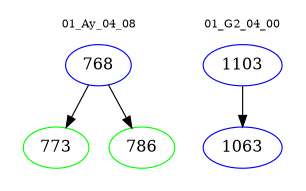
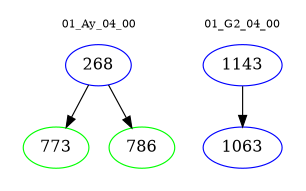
(99, 25) -> (99, 25)
(98, 65) -> (98, 65)
(243, 65) -> (243, 65)
